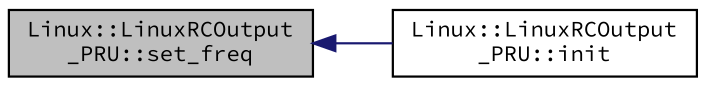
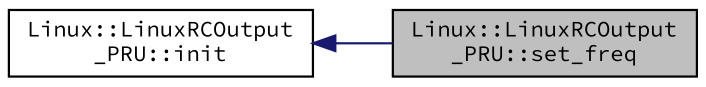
(364, 43) -> (364, 43)
